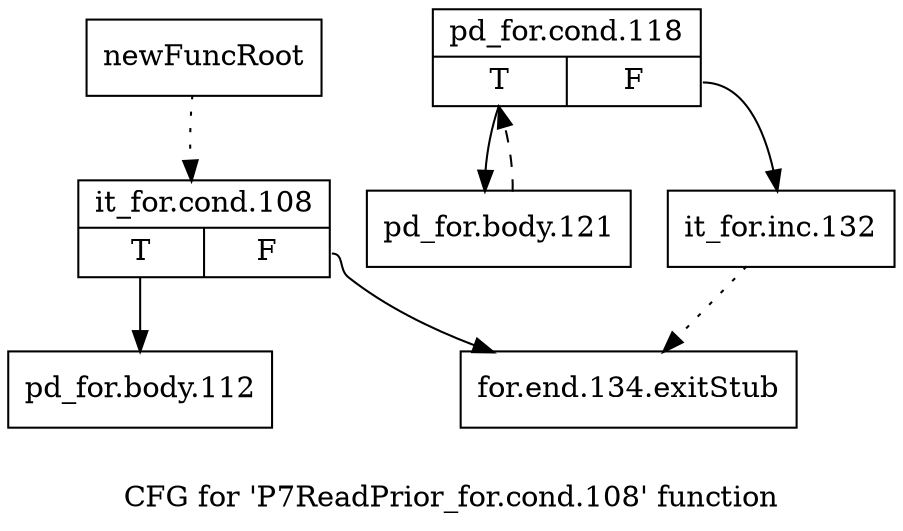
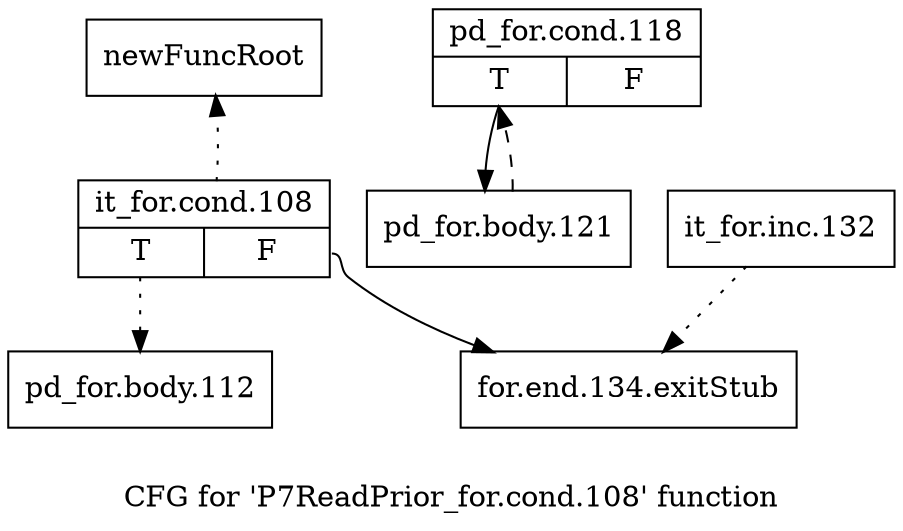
(752, 114) -> none
(190, 128) -> (218, 149)
(140, 304) -> (140, 304)
